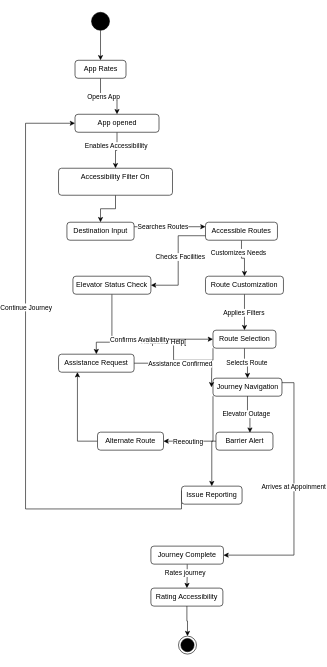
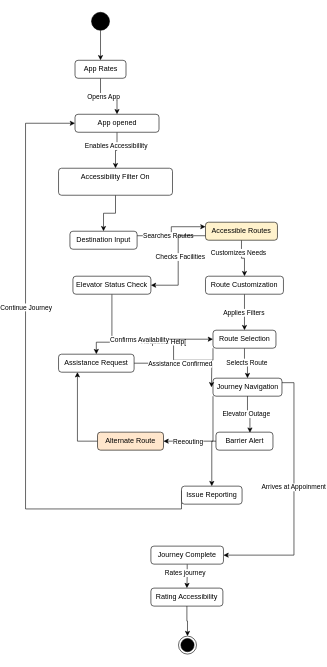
(101, 231) -> (104, 240)
(242, 231) -> (242, 231)
(131, 441) -> (131, 441)
